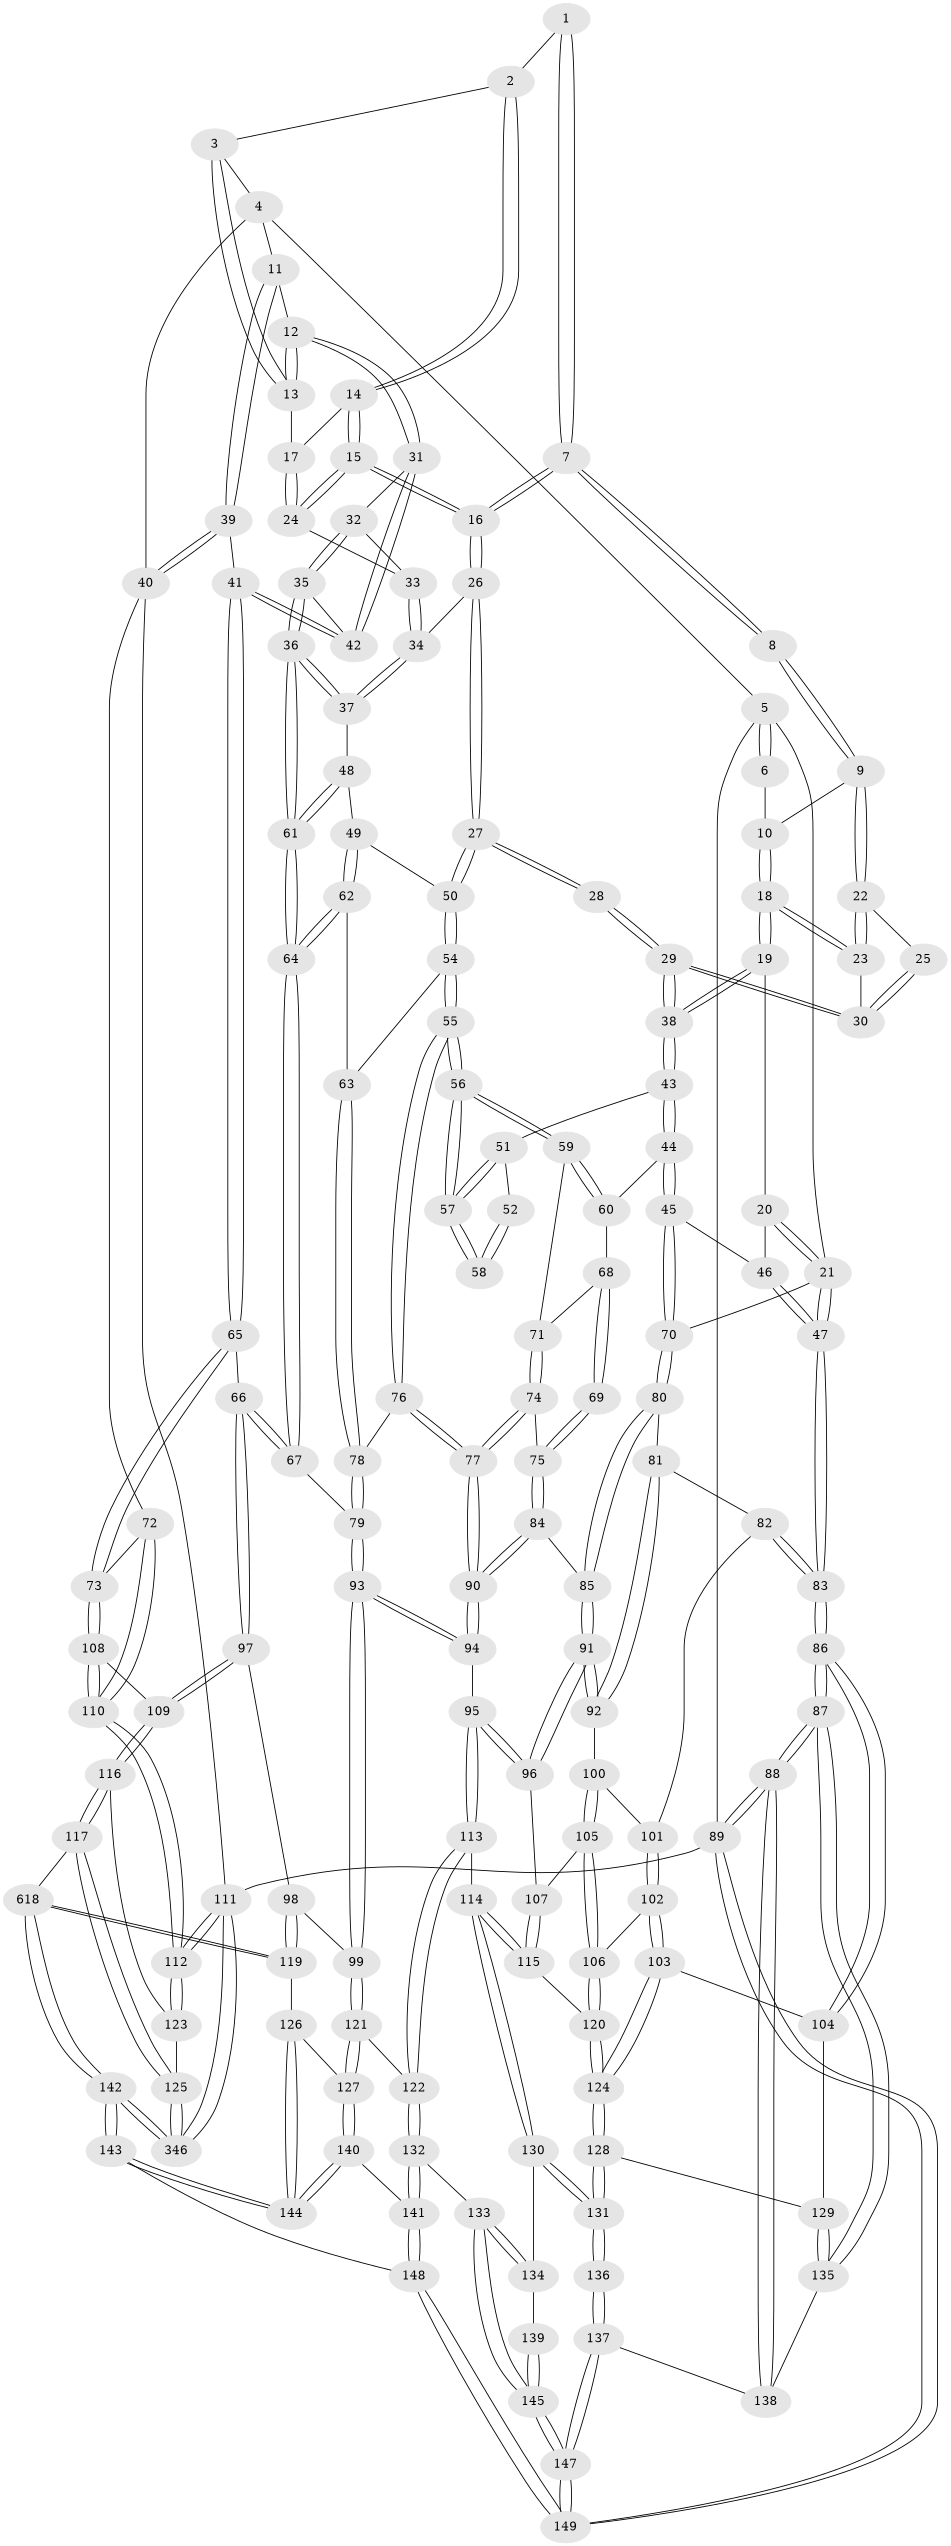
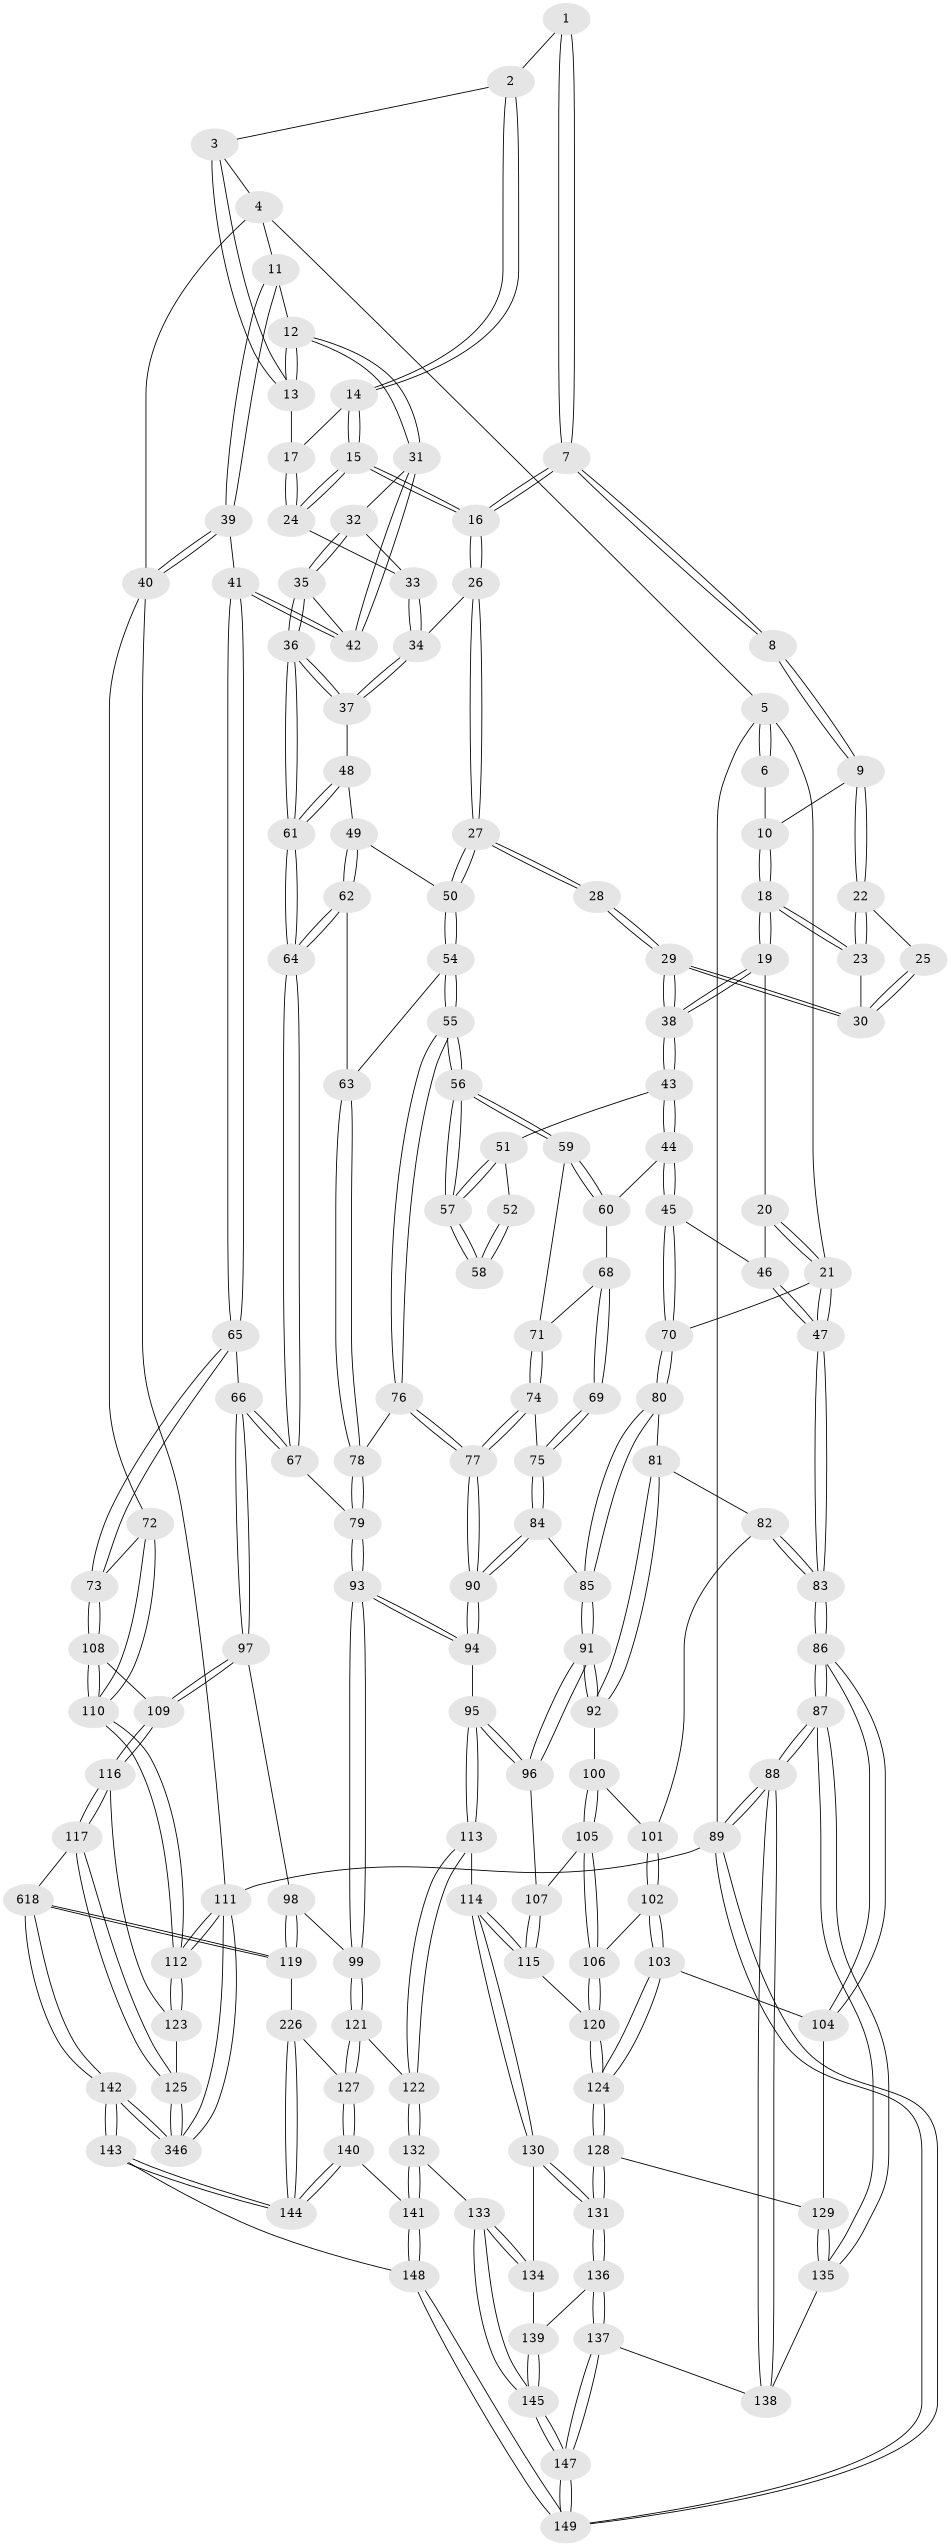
(291, 2026) -> (291, 2026)
none -> (566, 2308)
